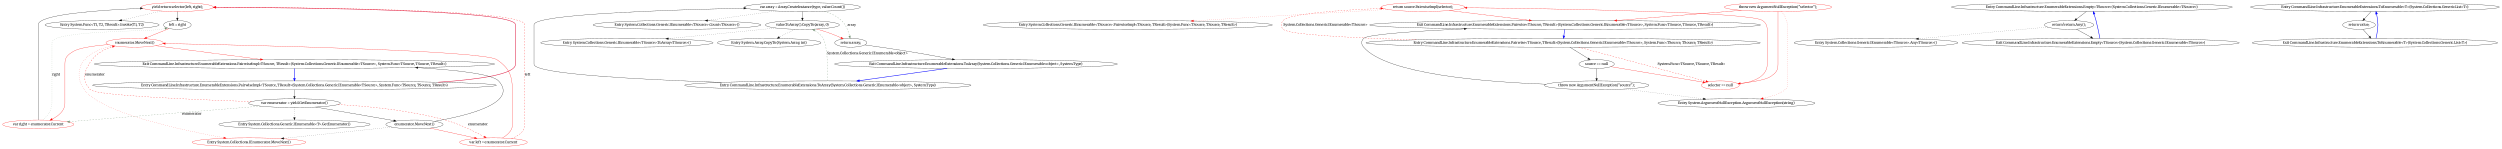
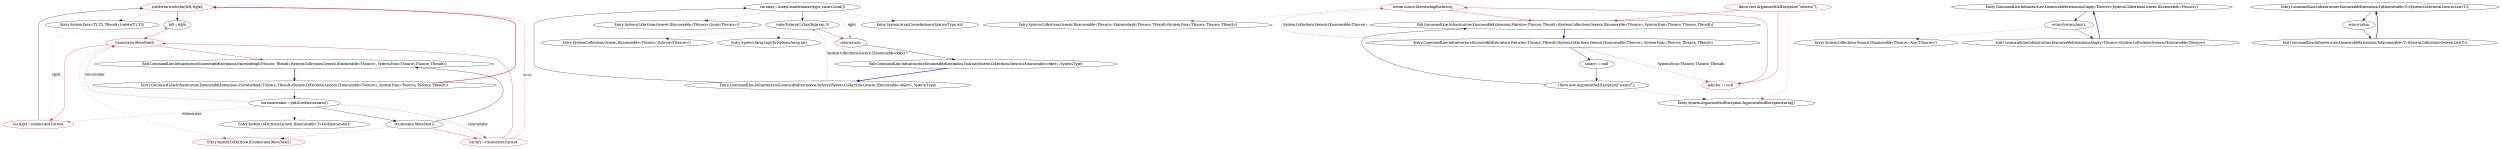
(852, 25) -> (852, 25)
none -> (920, 25)
(1657, 74) -> none
(528, 75) -> (528, 75)
